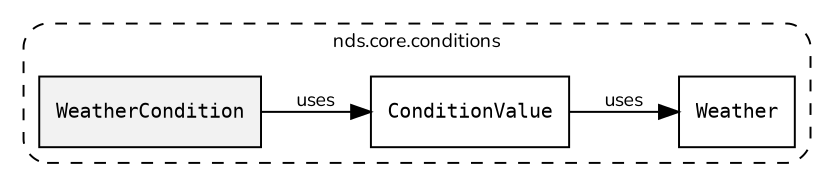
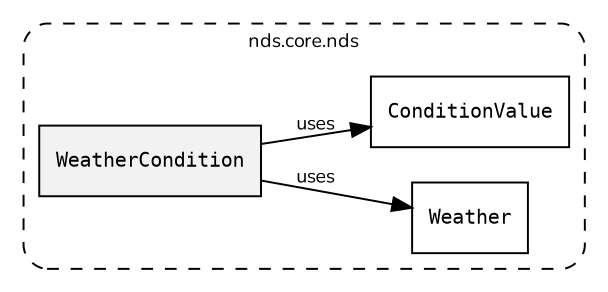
(417, 42) -> (304, 42)
(614, 112) -> (327, 192)
